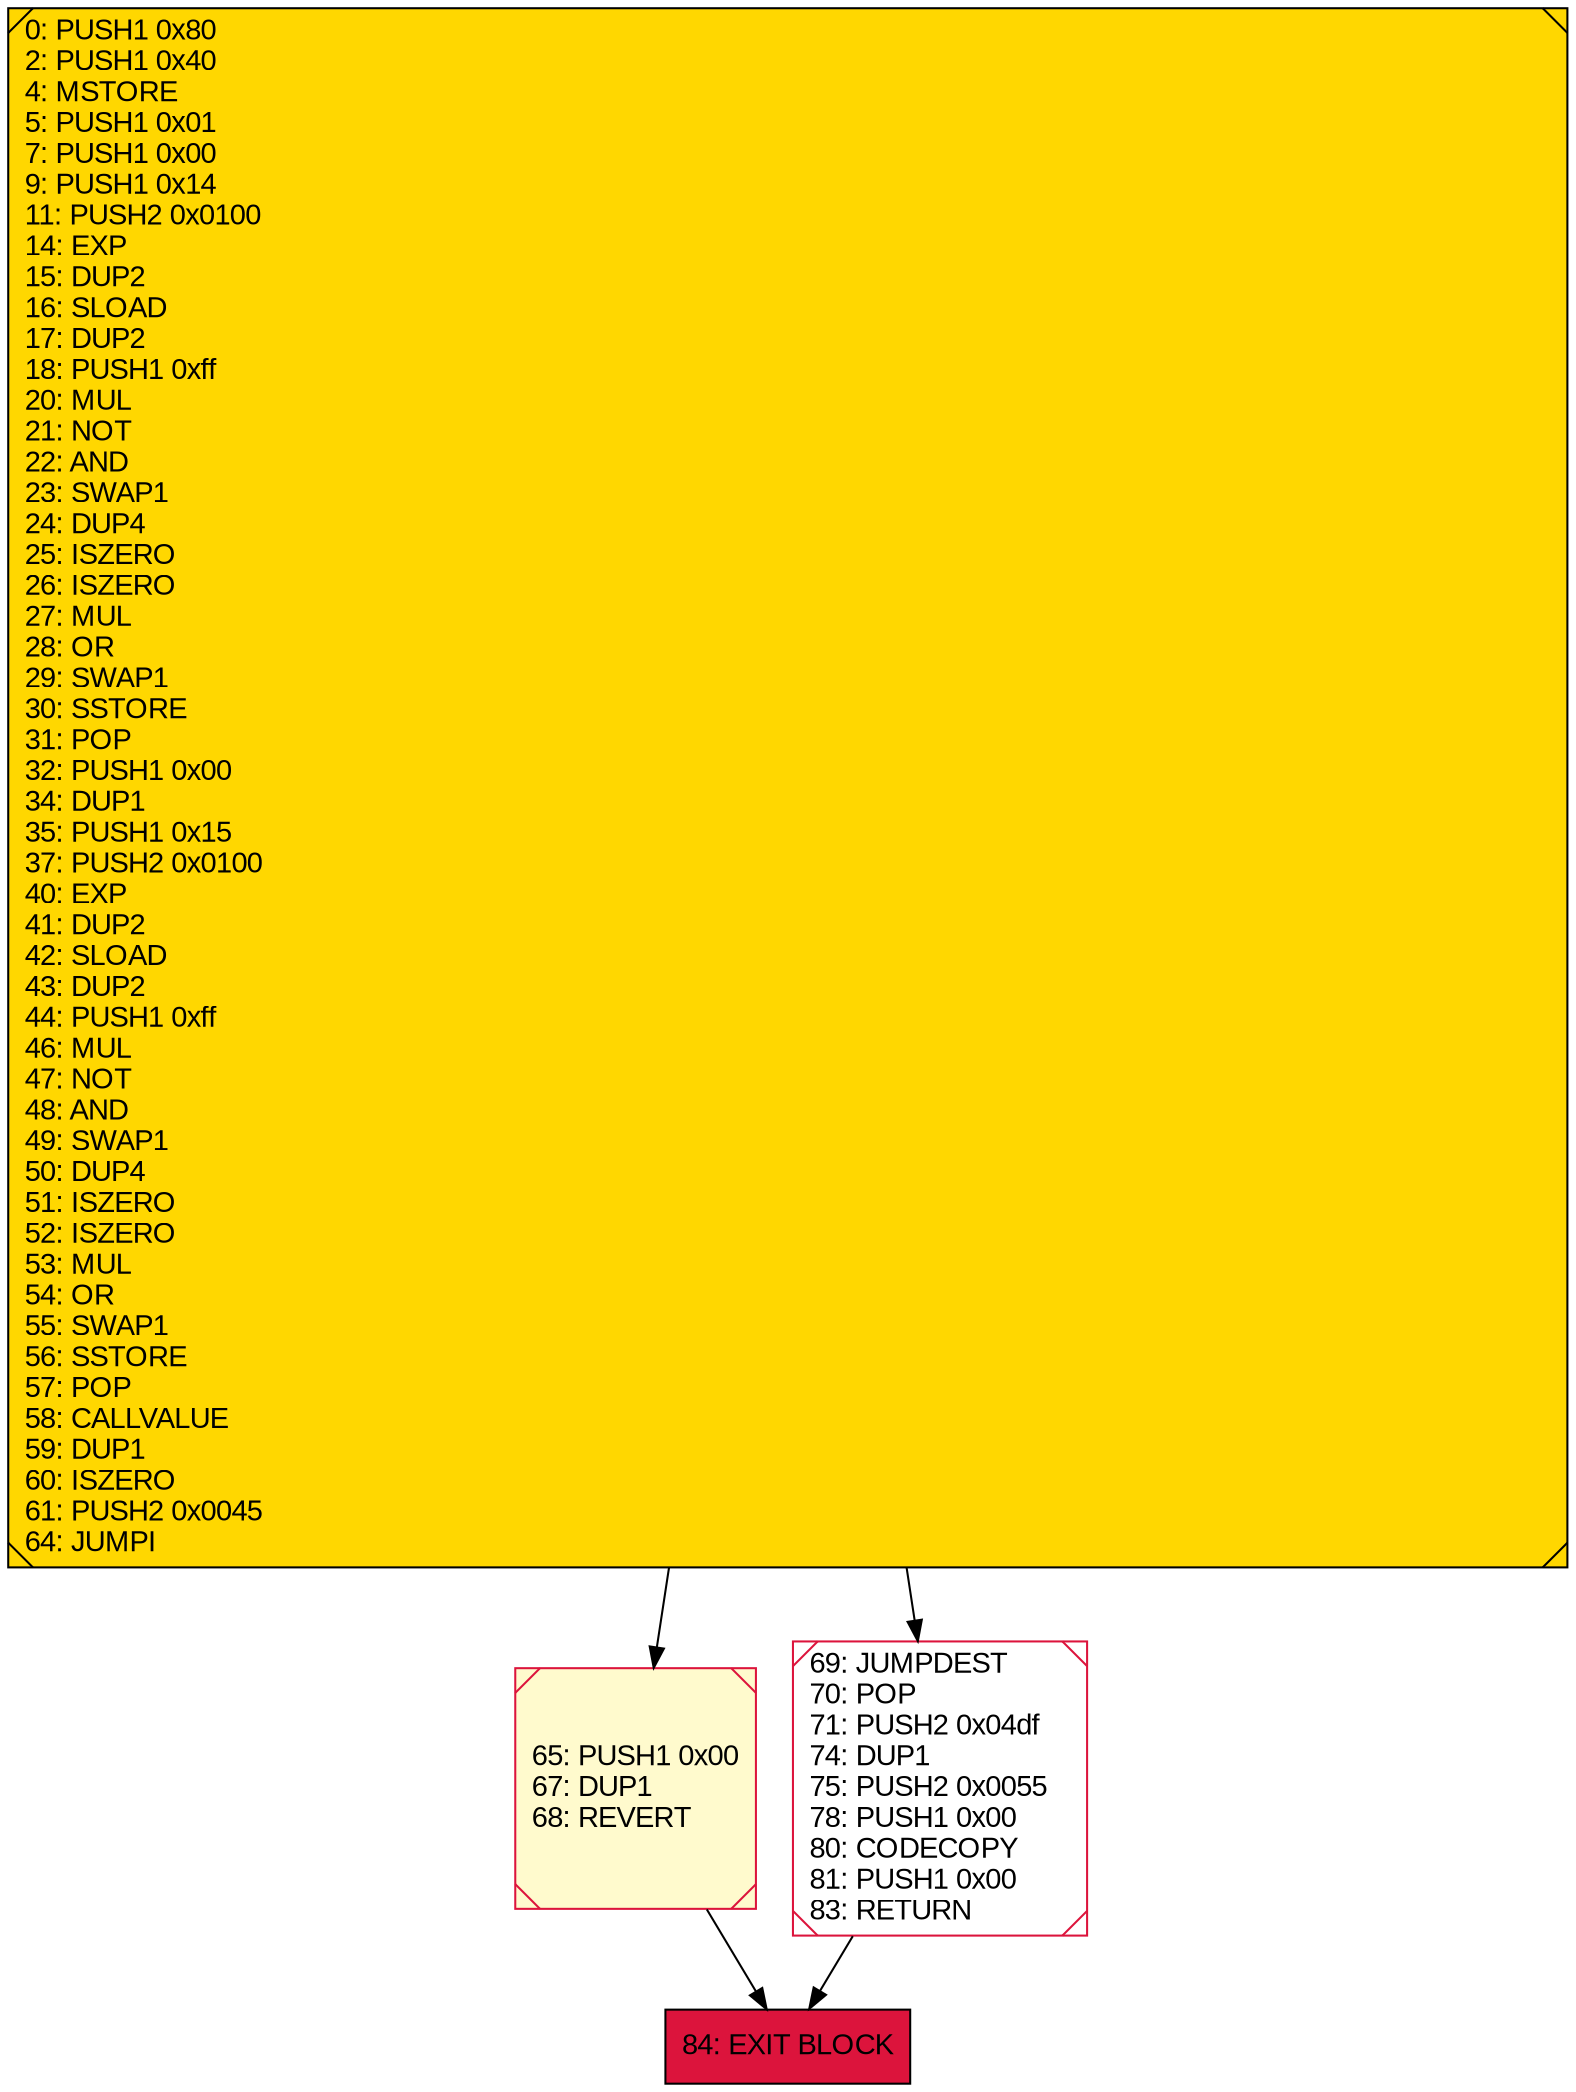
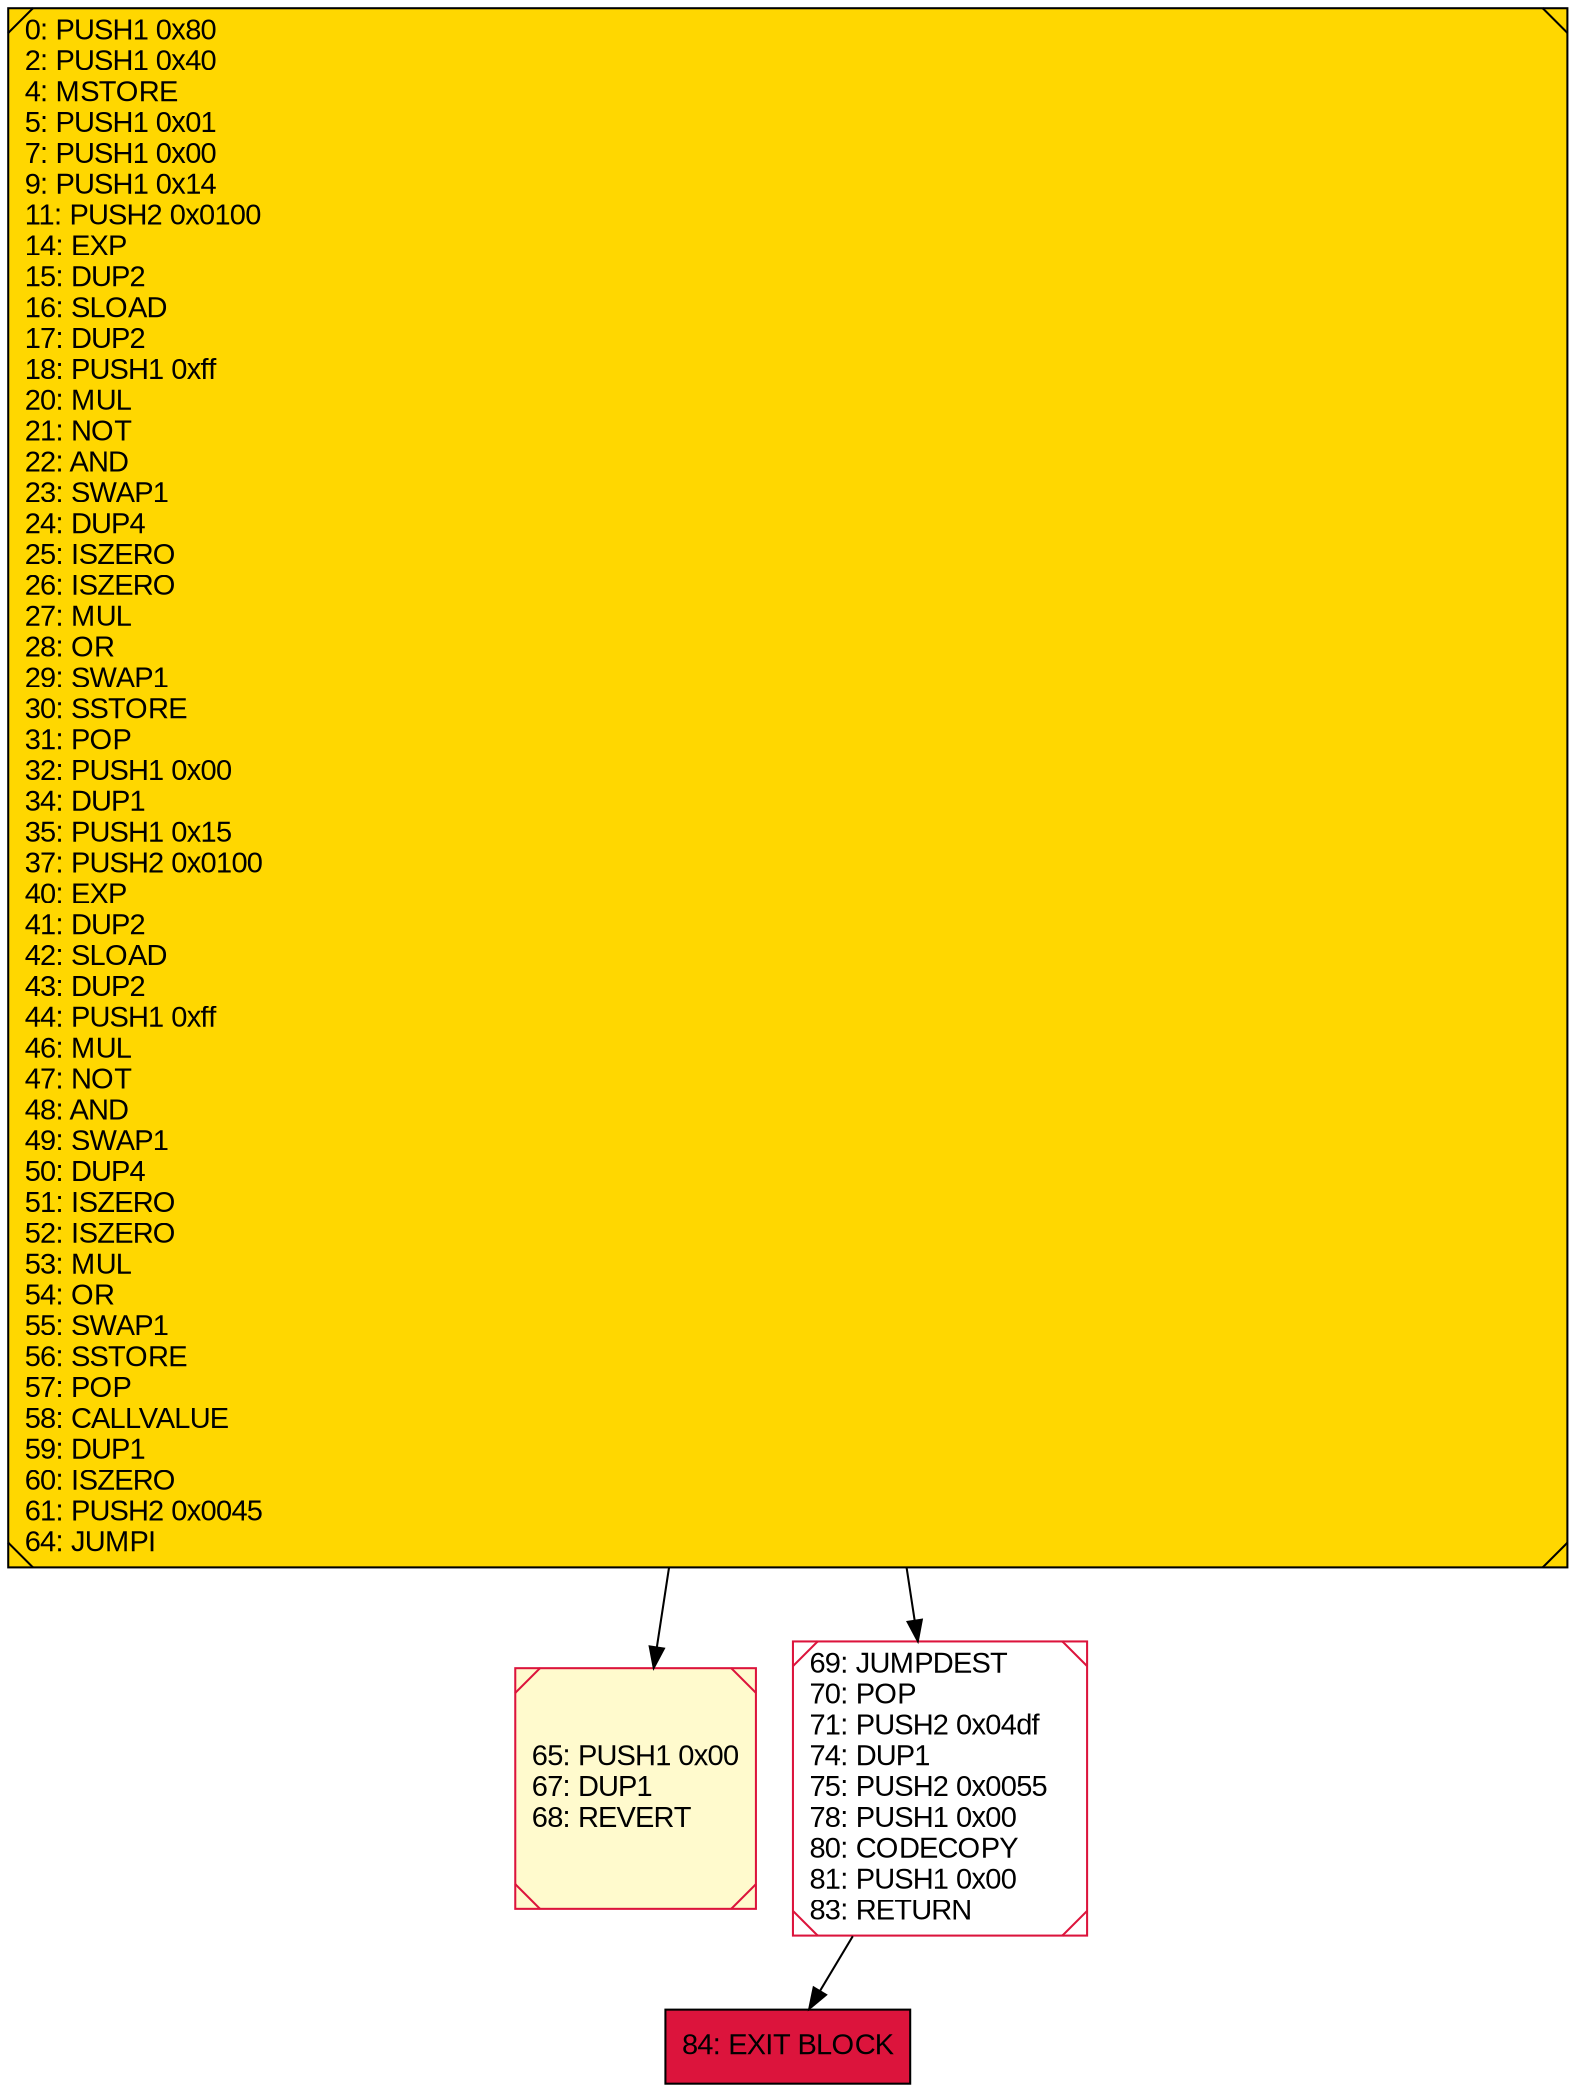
(731, 1950) -> none
